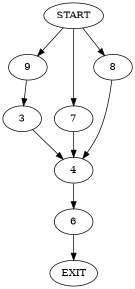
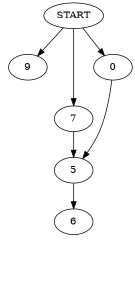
(113, 67) -> (113, 67)
(22, 119) -> none
(74, 170) -> (74, 170)
(74, 273) -> none
